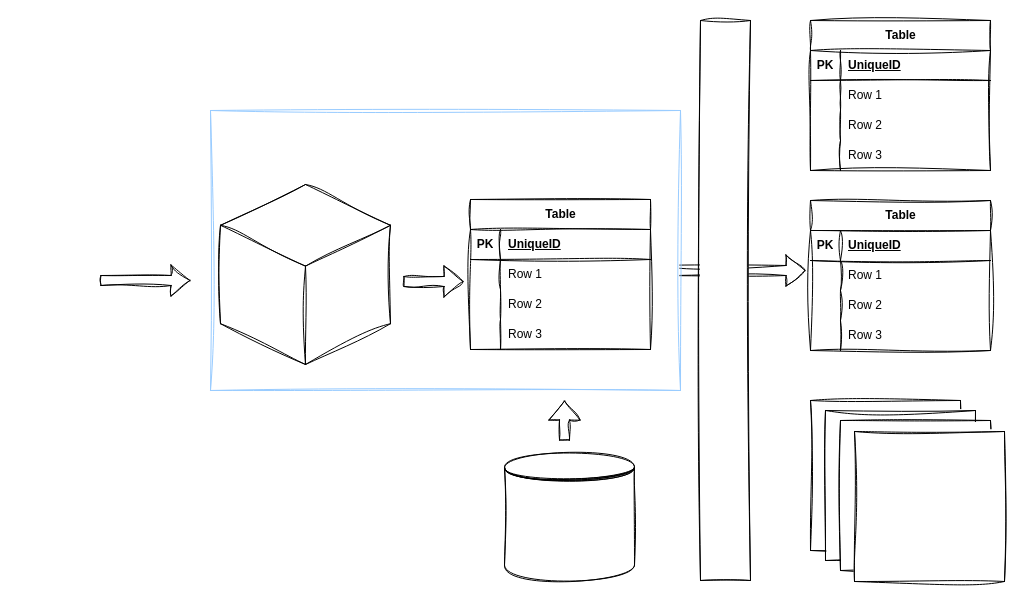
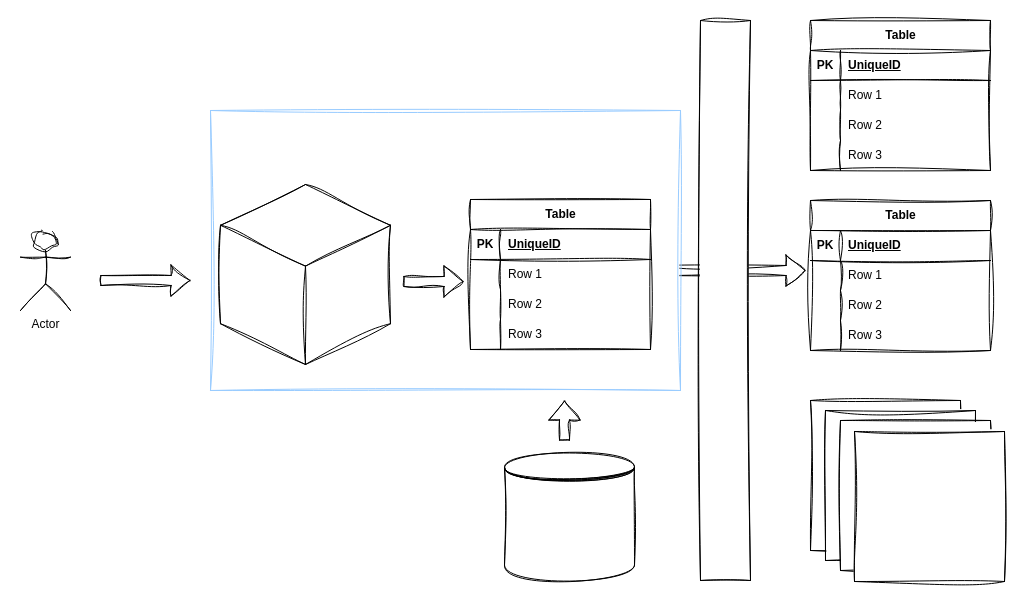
none -> (46, 271)
